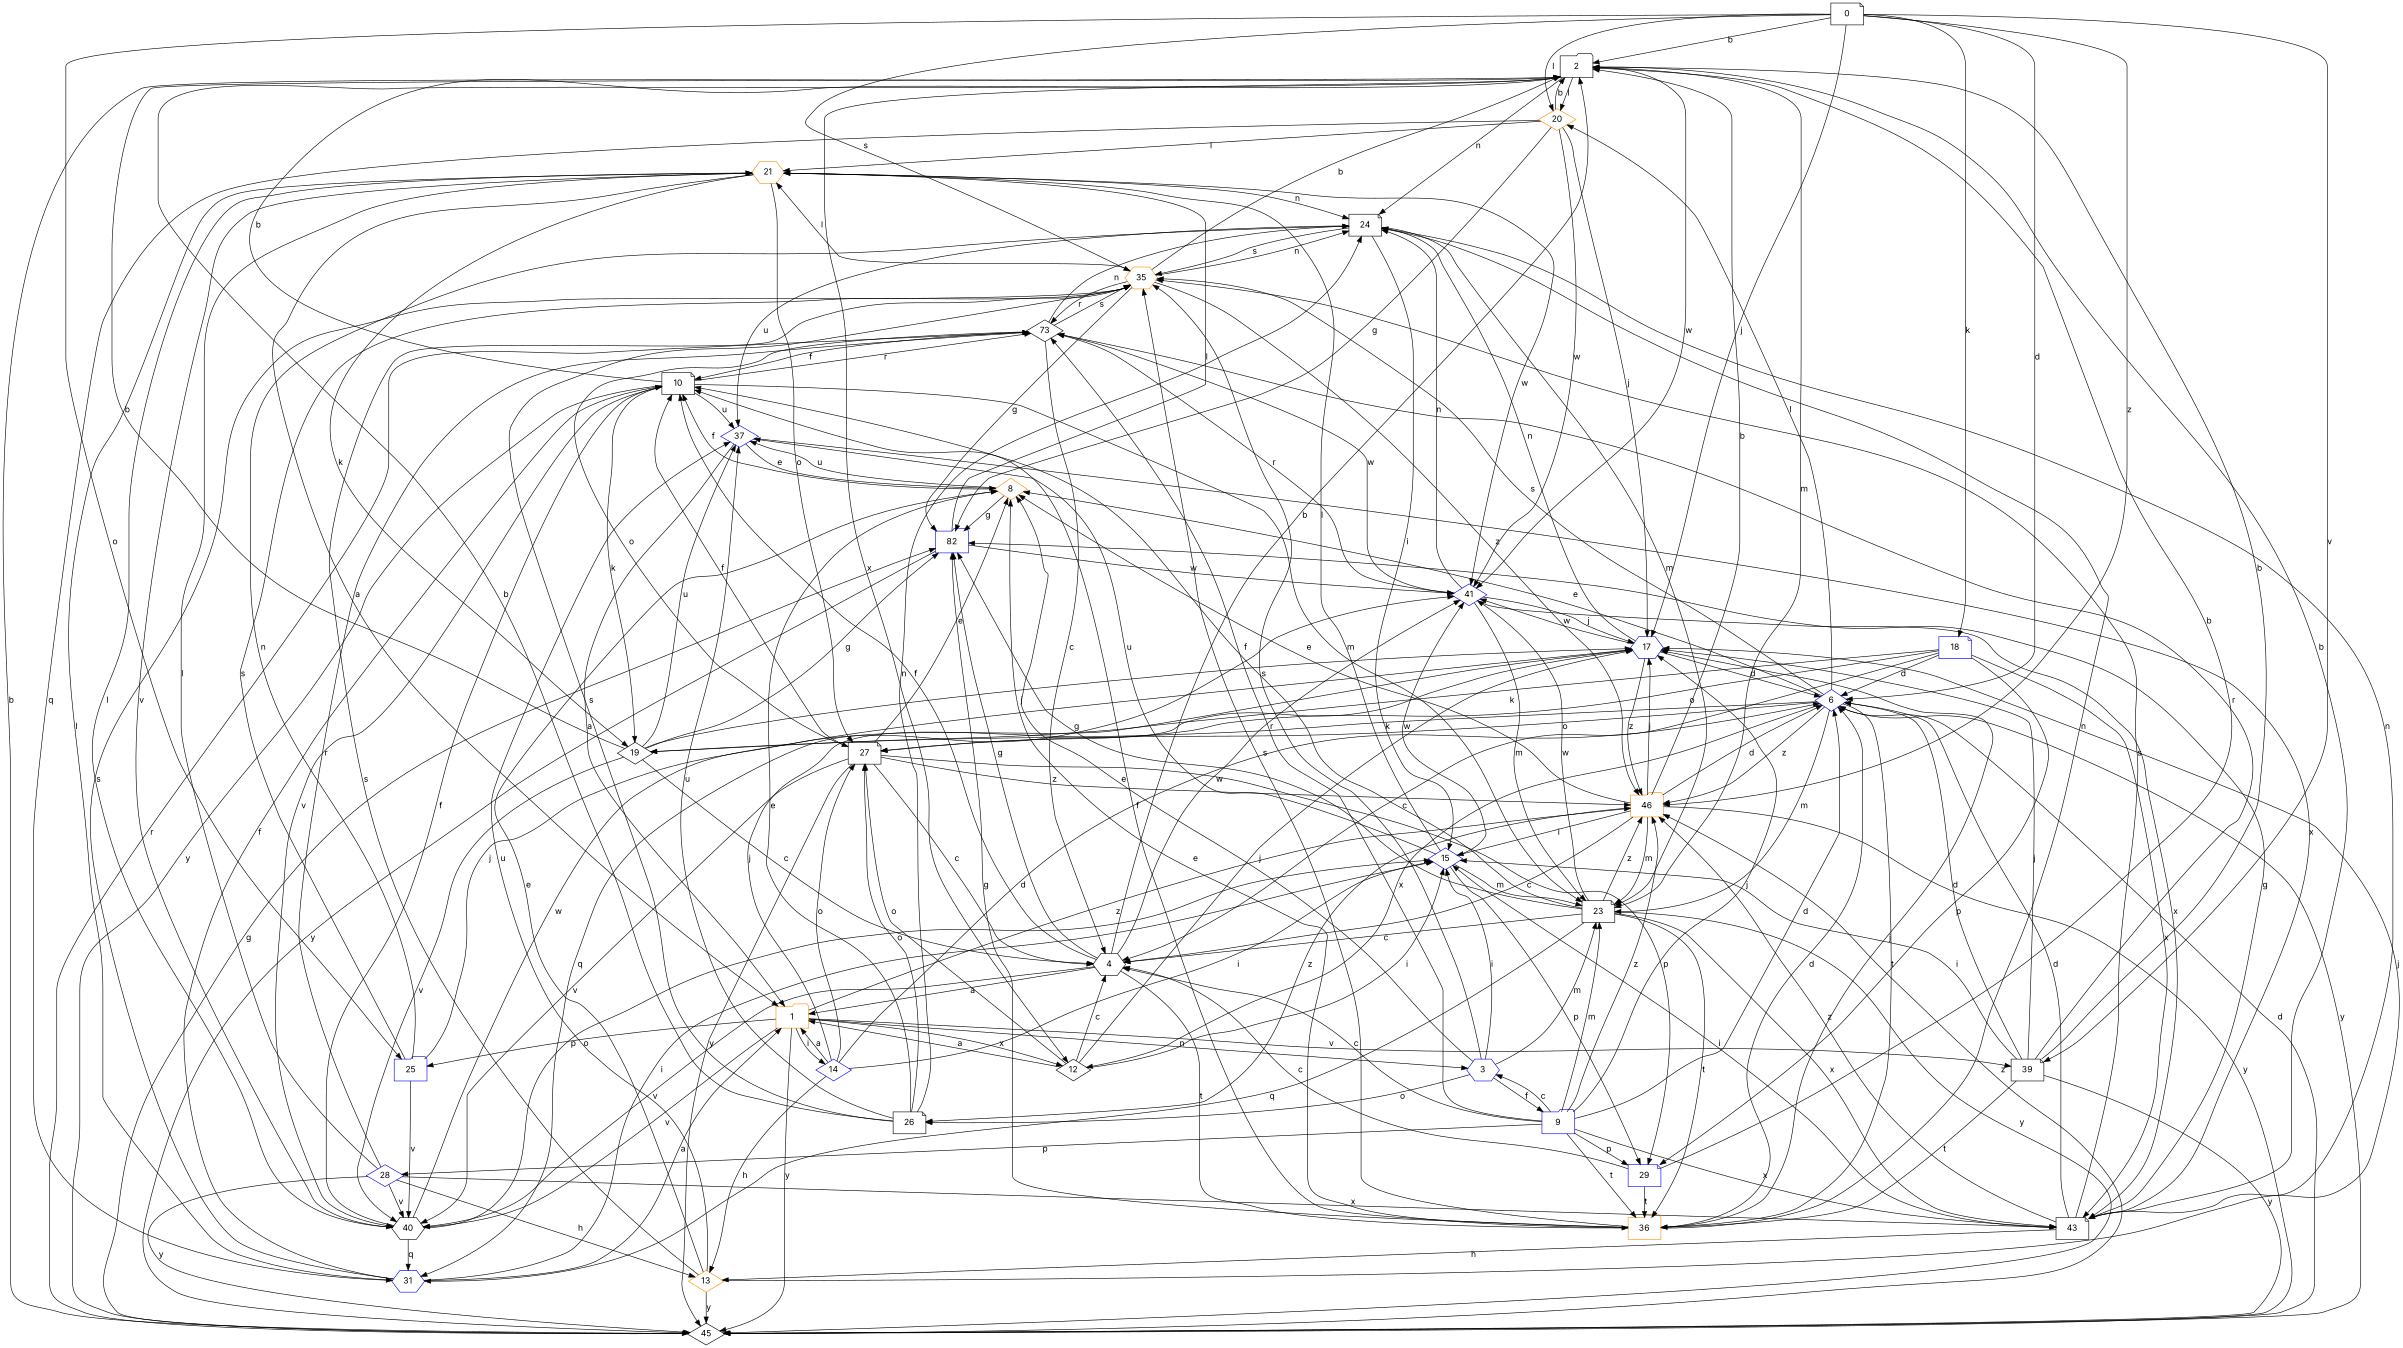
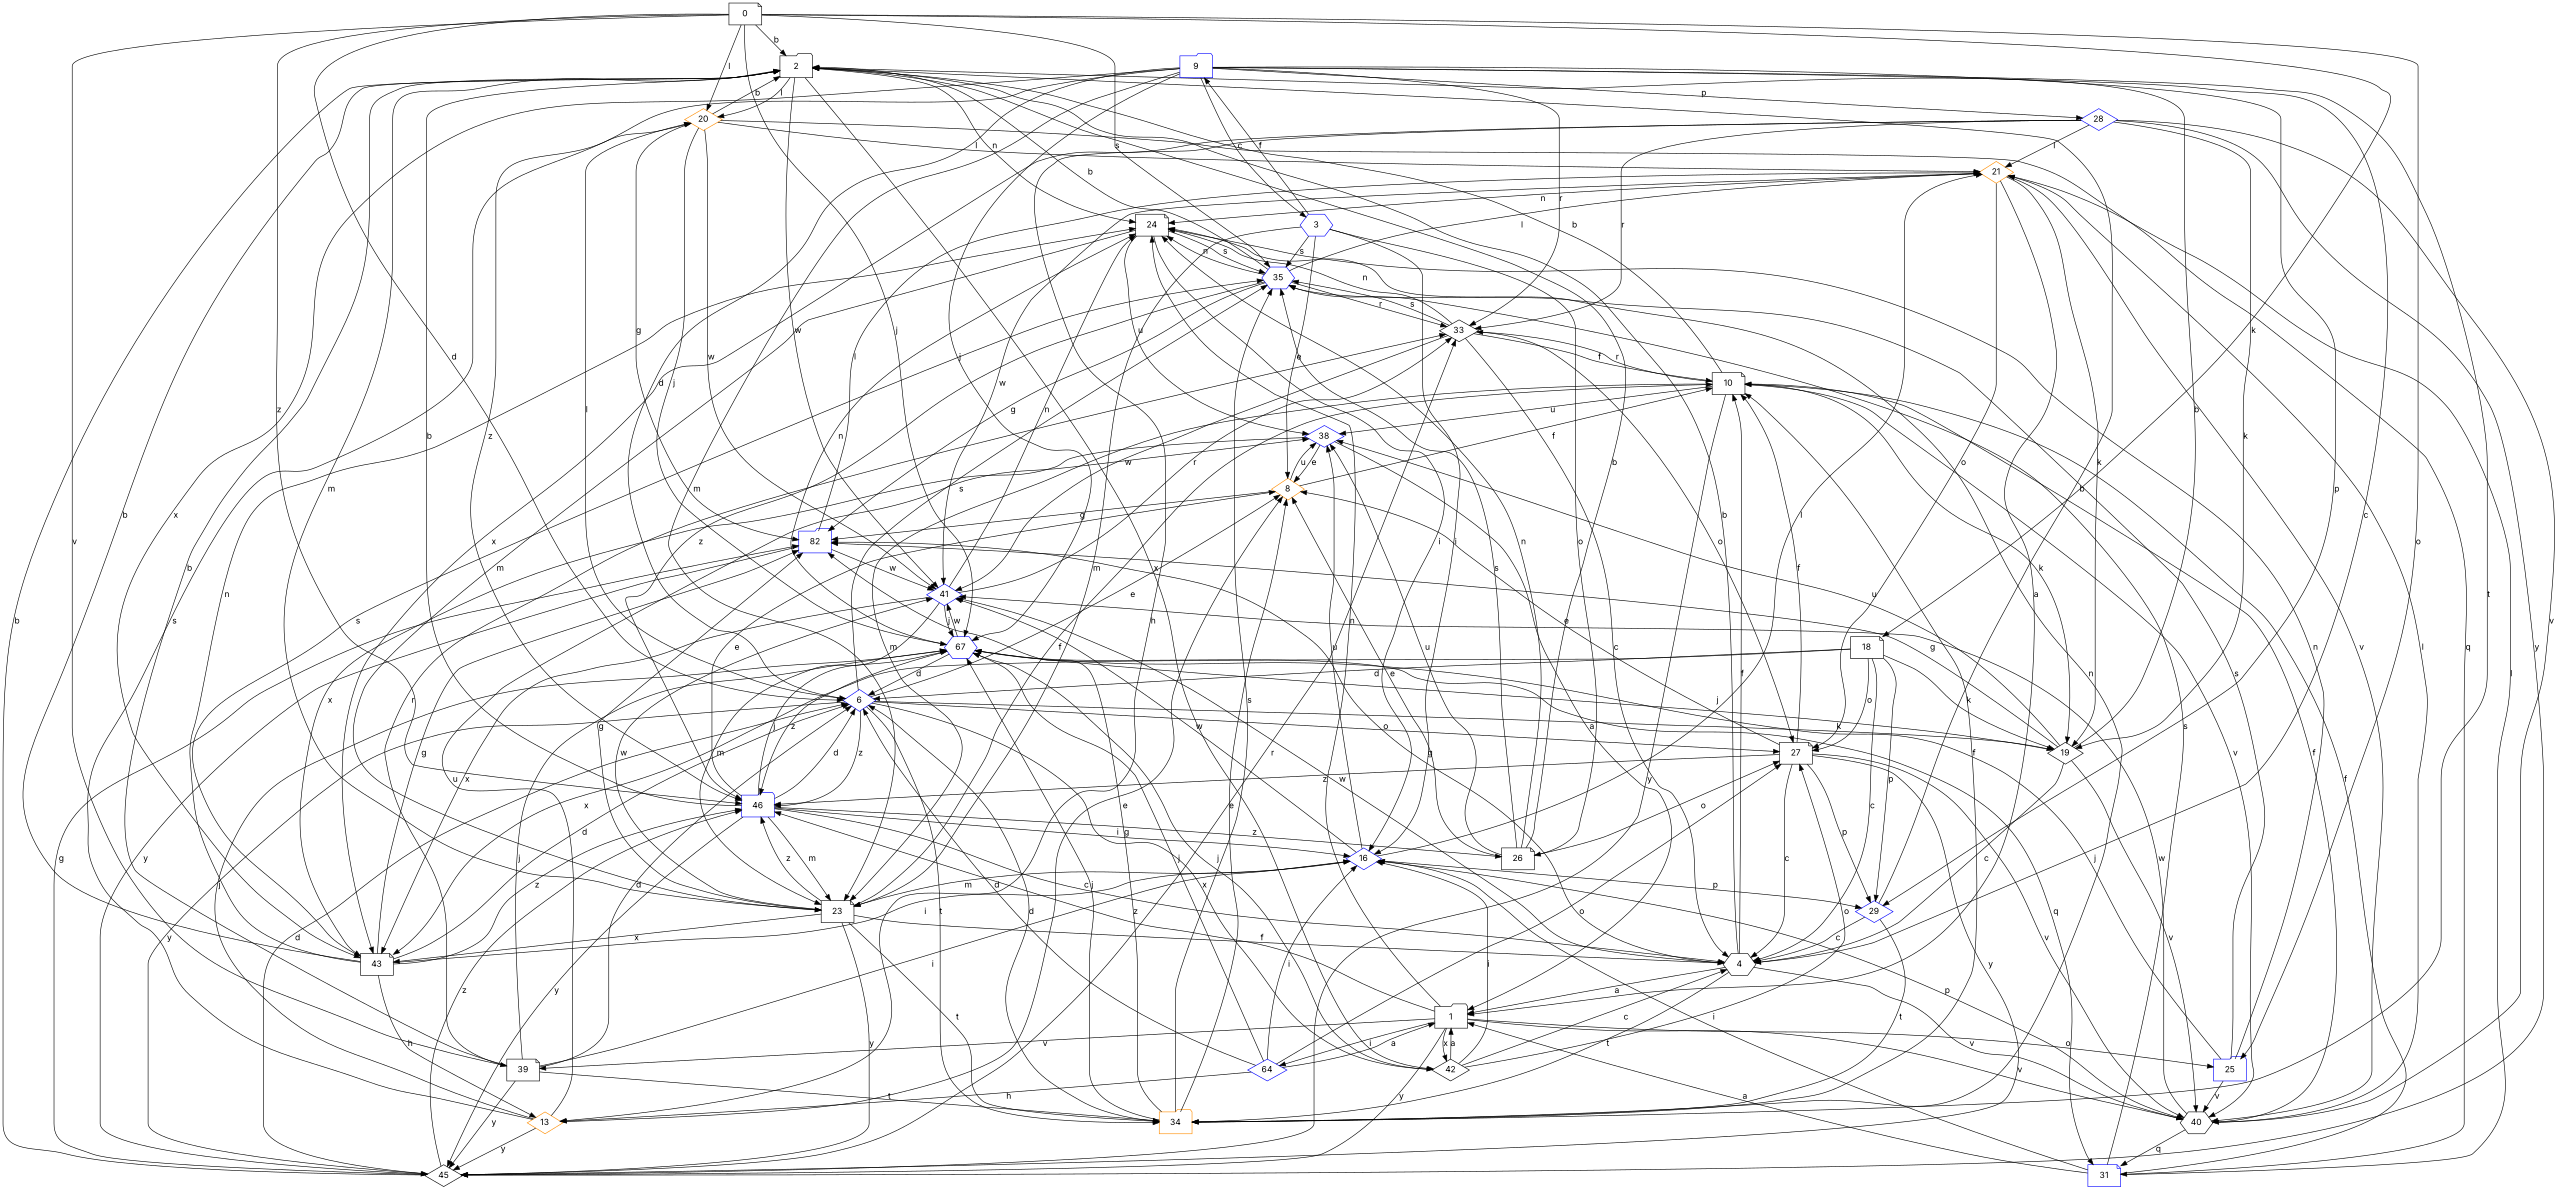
(768, 172) -> (1996, 172)
(1141, 278) -> (1278, 278)
(1045, 331) -> (1459, 331)
none -> (2243, 427)
(740, 436) -> (1324, 436)
(339, 500) -> (152, 657)
(1647, 648) -> (961, 648)
(1955, 648) -> (1867, 648)
(1647, 806) -> (758, 806)
(1765, 855) -> none
(1445, 859) -> (1364, 859)
(1386, 938) -> (1262, 938)
(792, 1017) -> (1451, 1017)
(1135, 1043) -> (1352, 592)
(834, 1070) -> (1267, 1070)
(1073, 1070) -> (1451, 1070)
(985, 1130) -> none
(1645, 1176) -> (1874, 912)
(1645, 1228) -> (1176, 1123)
(408, 1281) -> (2104, 1176)
